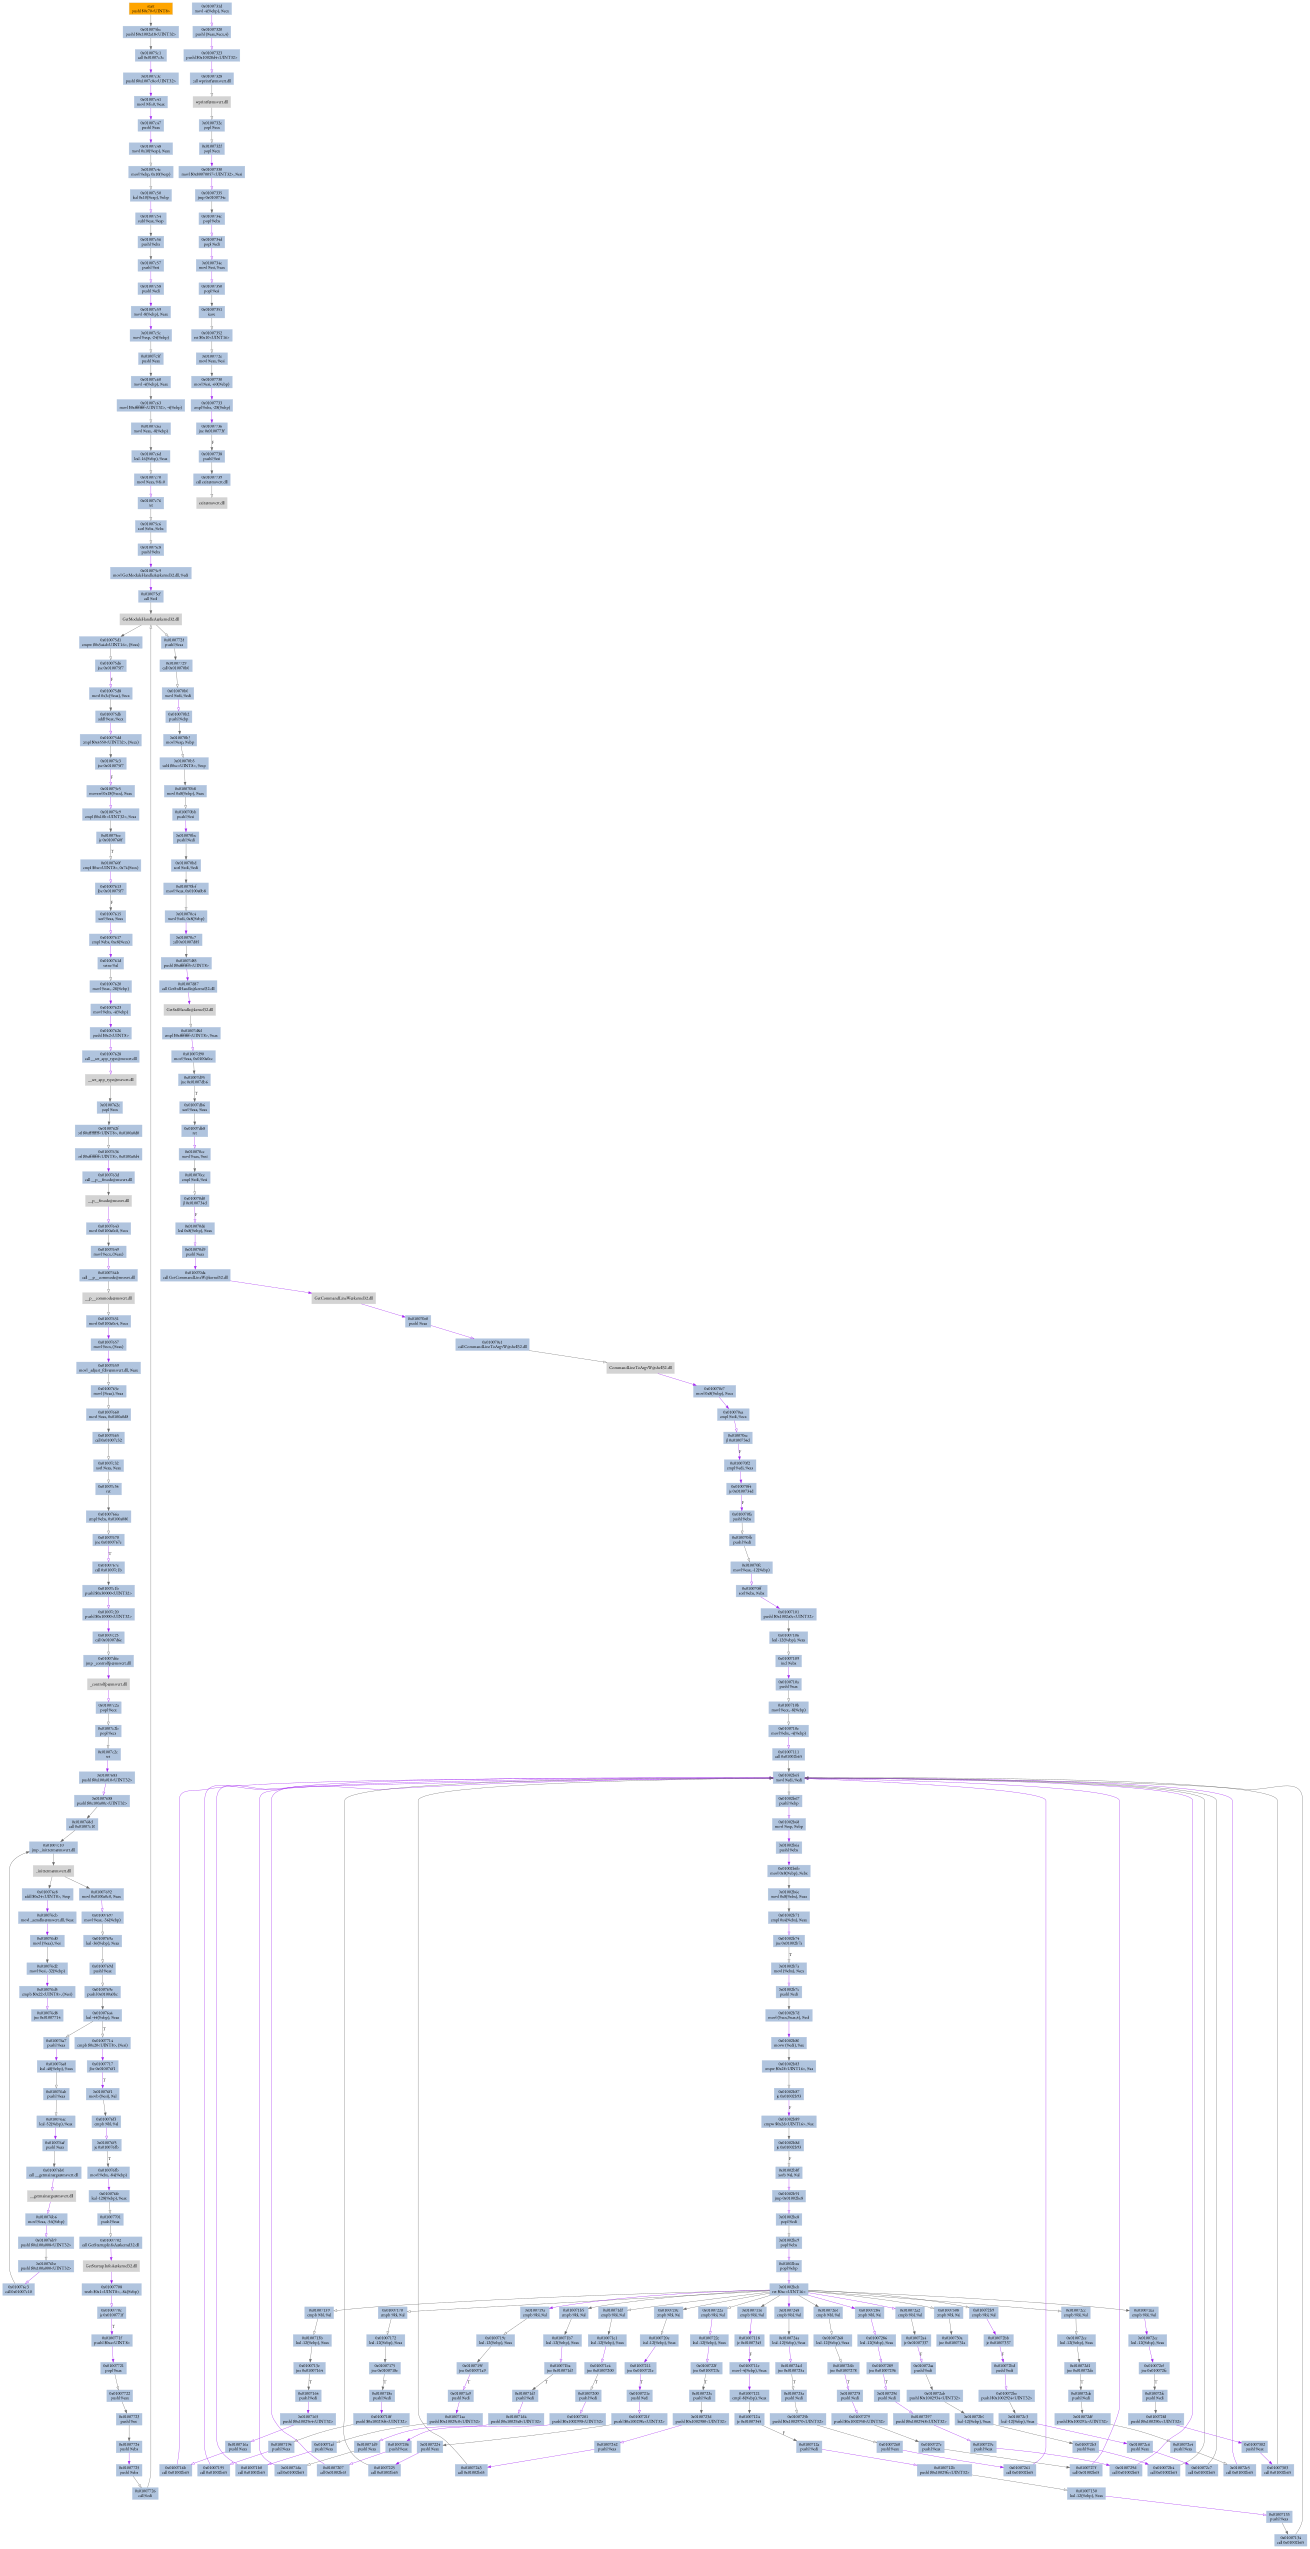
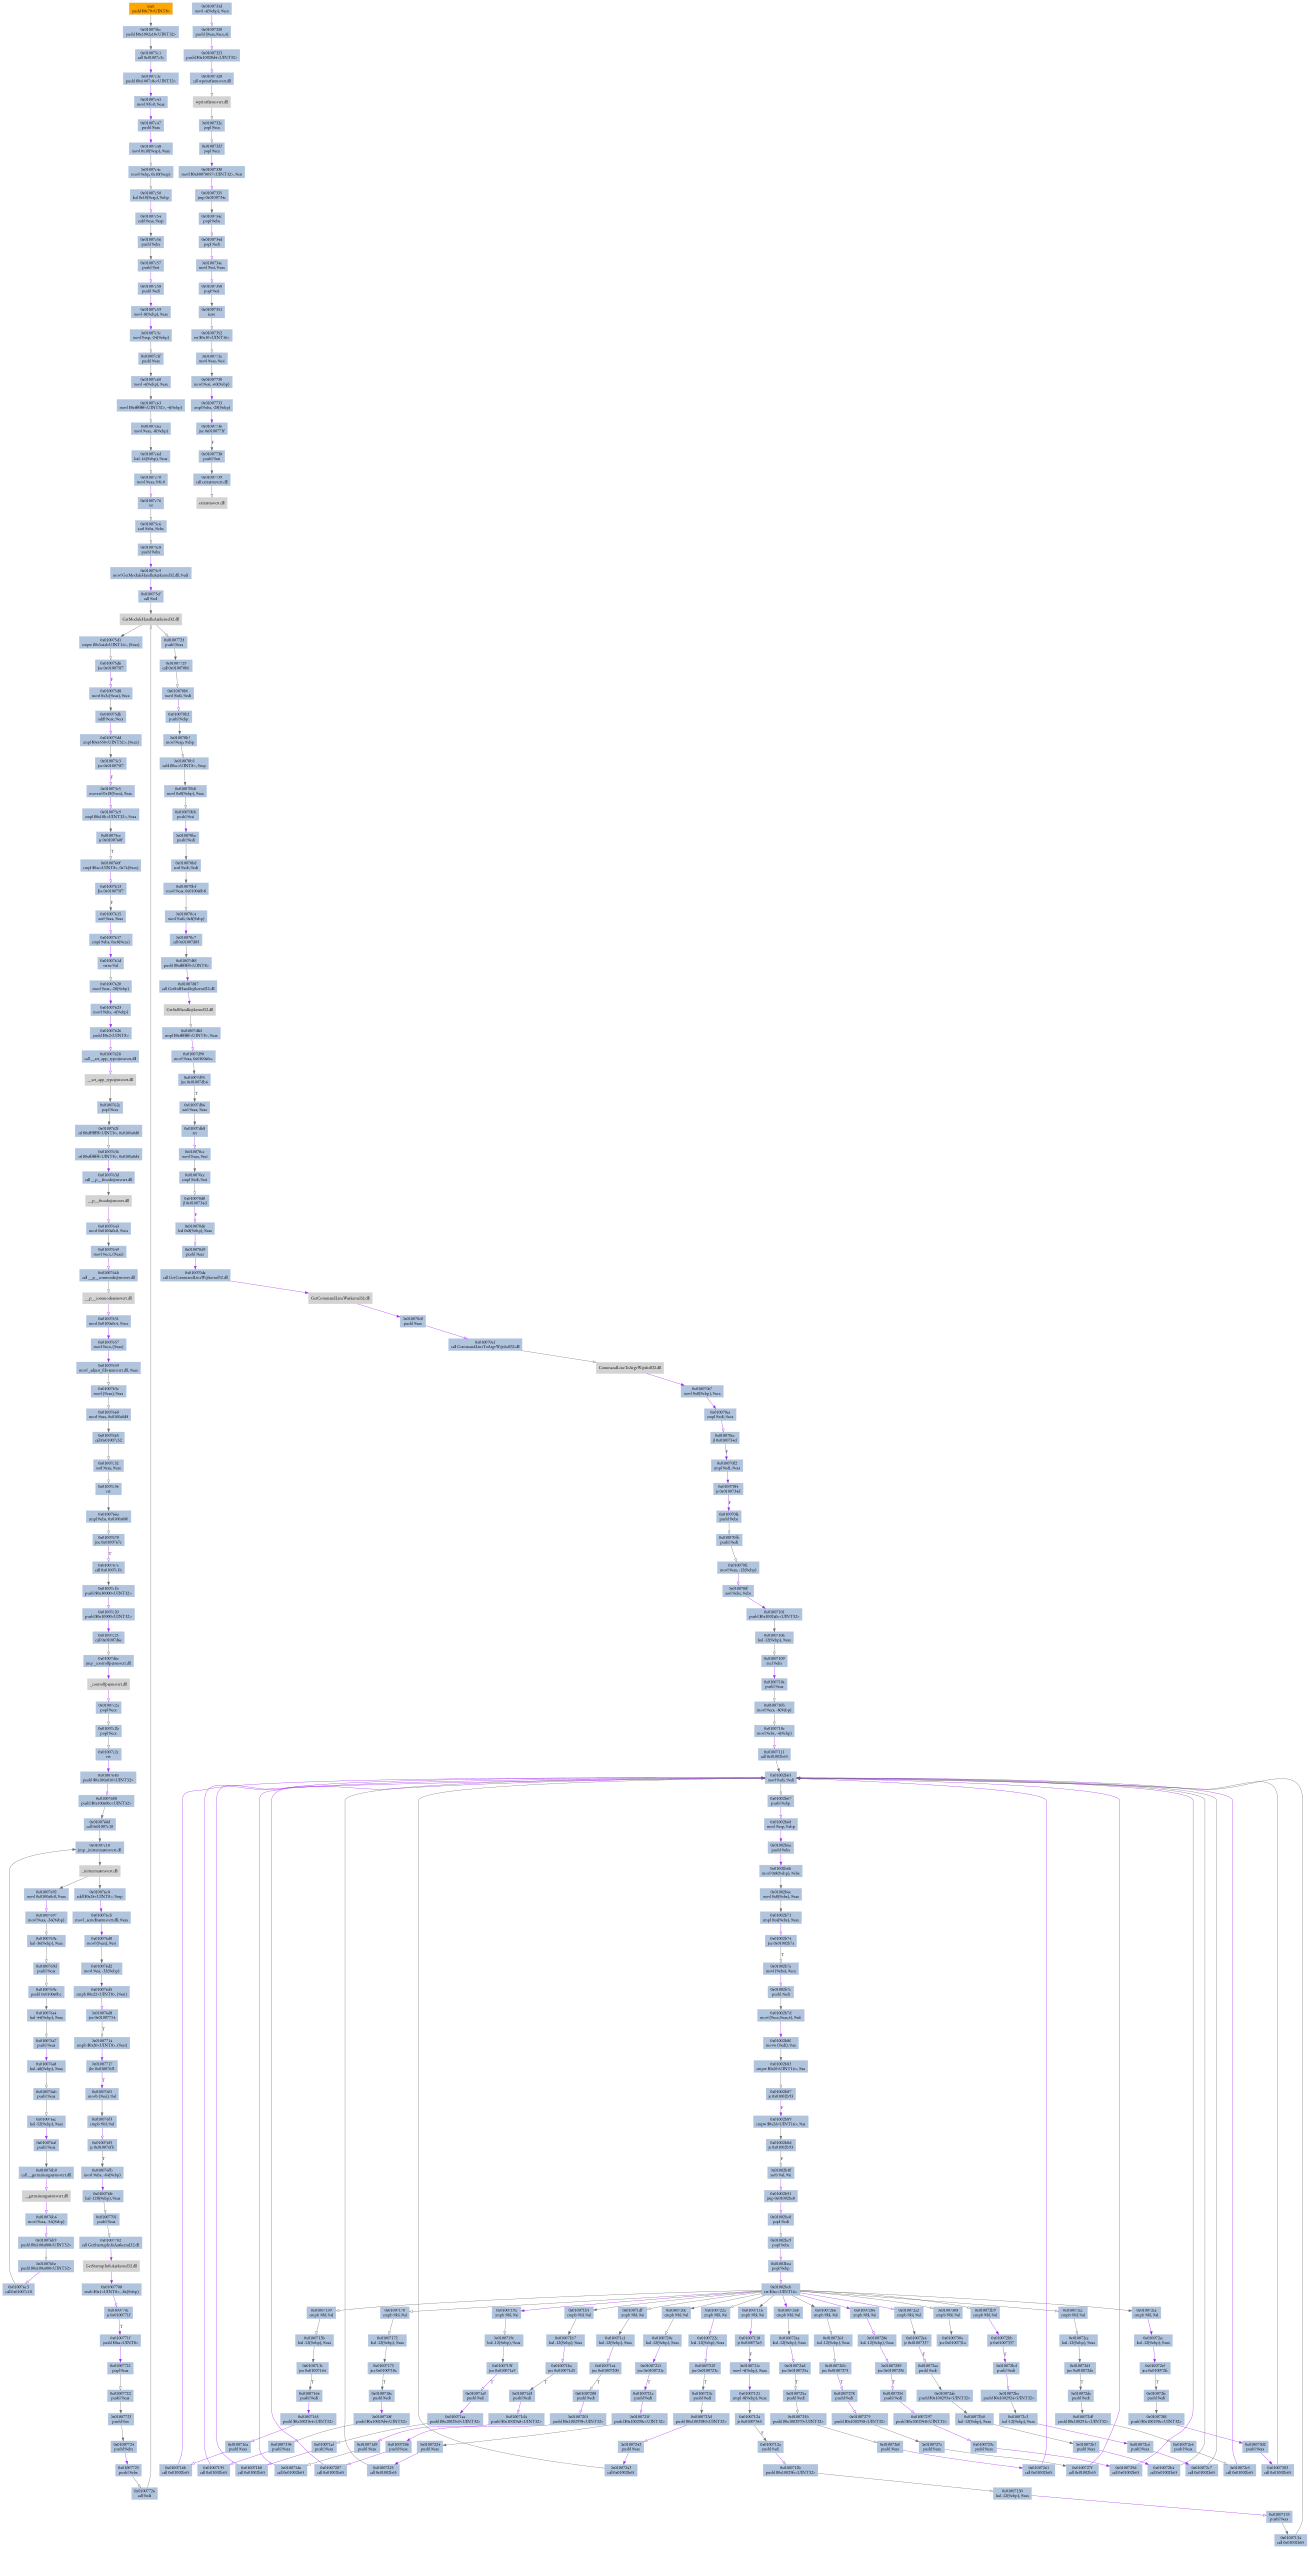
(109, 1308) -> (109, 1308)
(103, 2028) -> (102, 2028)
